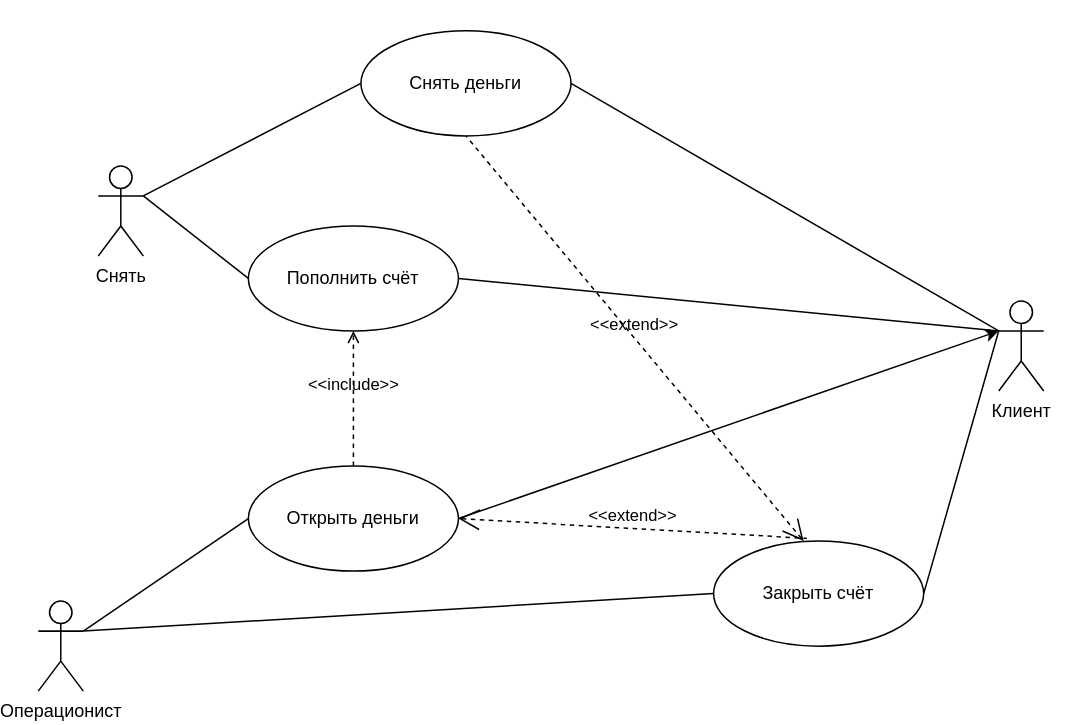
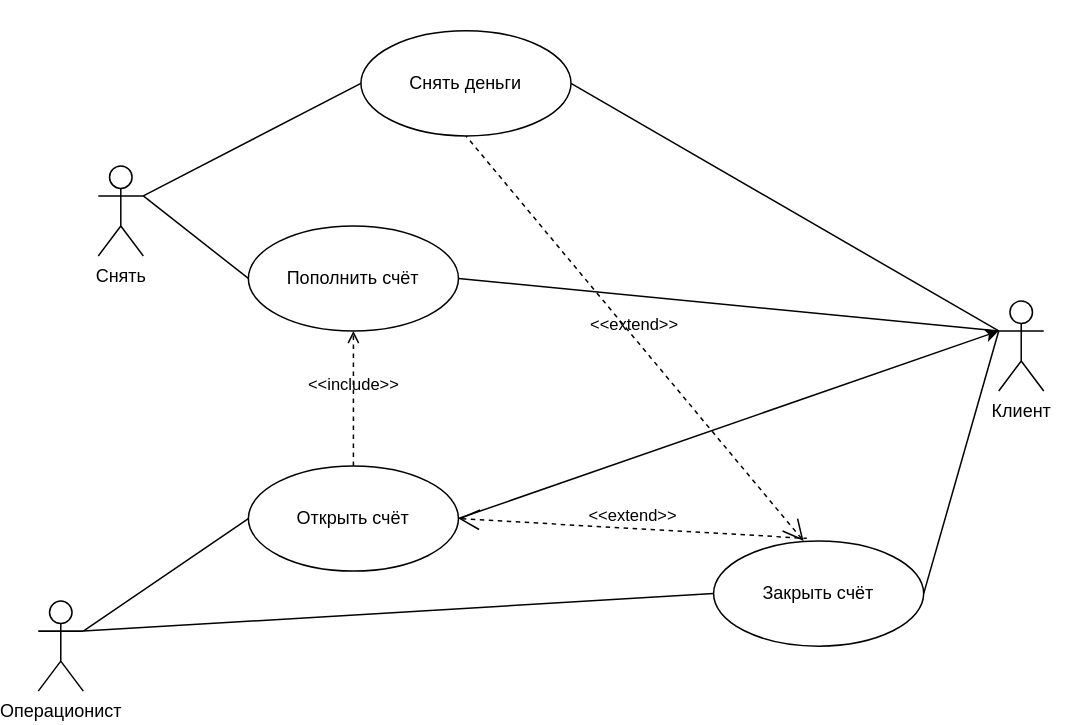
(353, 518) -> (353, 518)
